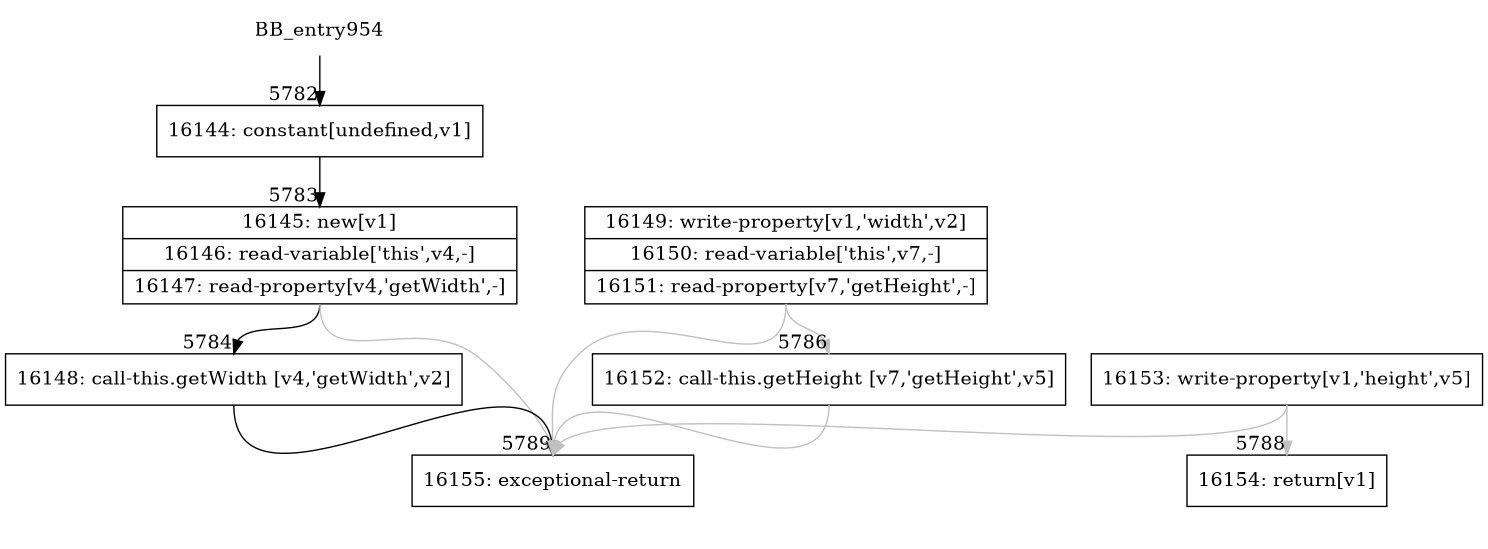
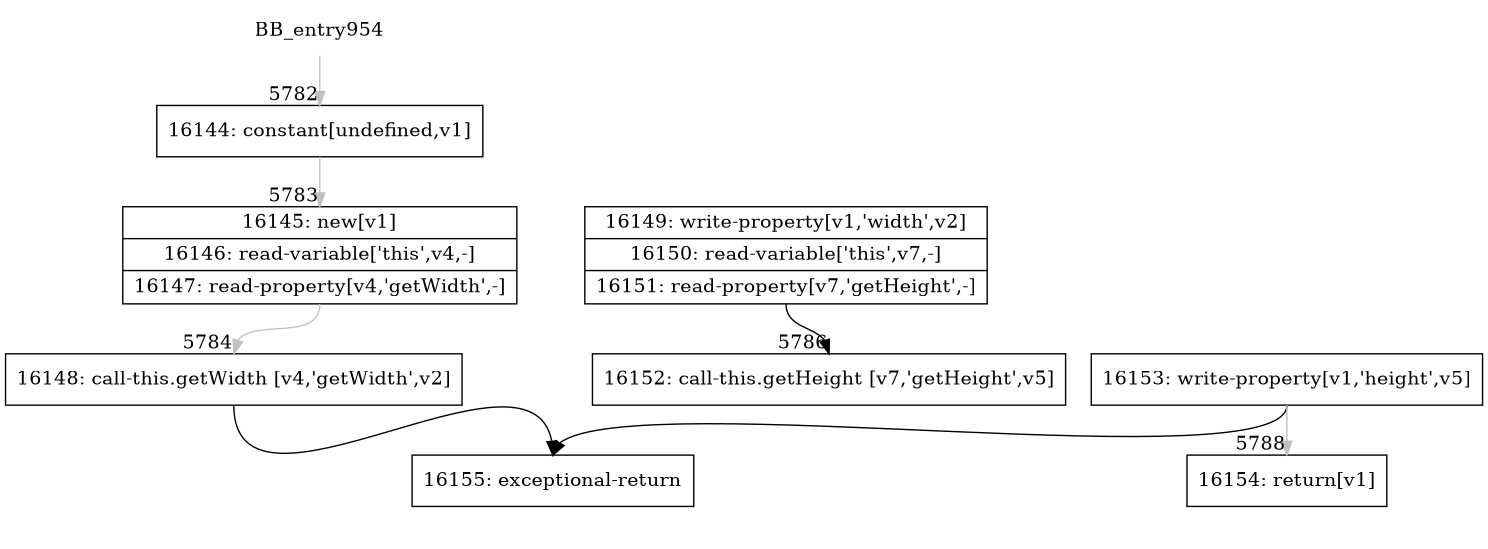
(320, 73) -> (320, 73)
(320, 175) -> (320, 175)
(801, 326) -> (801, 326)
(284, 328) -> (284, 328)
(645, 332) -> none
(445, 342) -> none
(926, 430) -> (926, 430)
(705, 434) -> none
